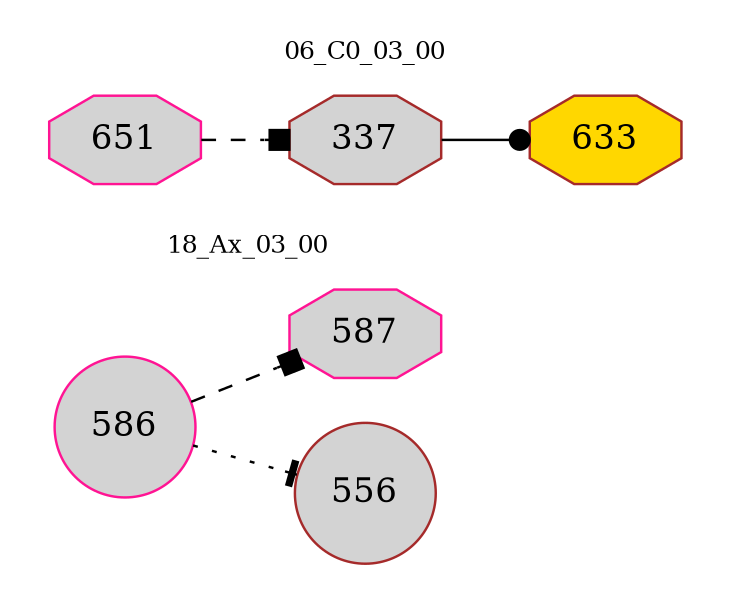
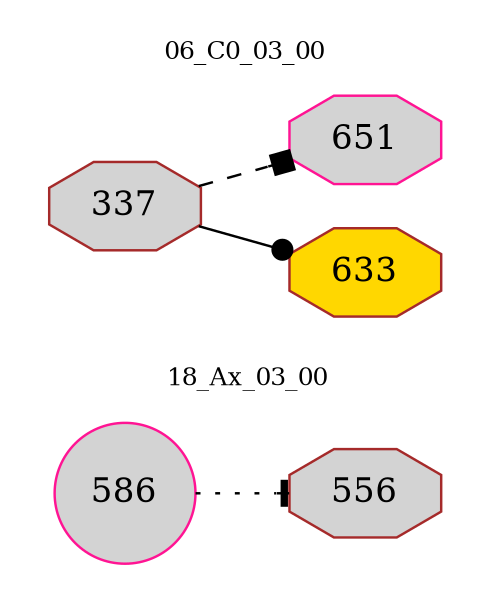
(233, 140) -> (233, 176)
(365, 334) -> none
(365, 493) -> (365, 493)
